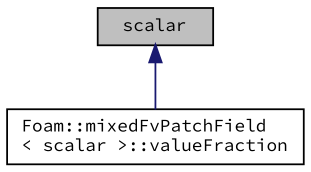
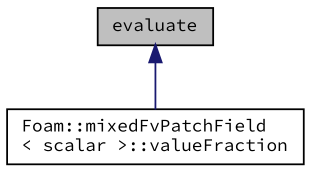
(155, 27) -> (155, 27)
